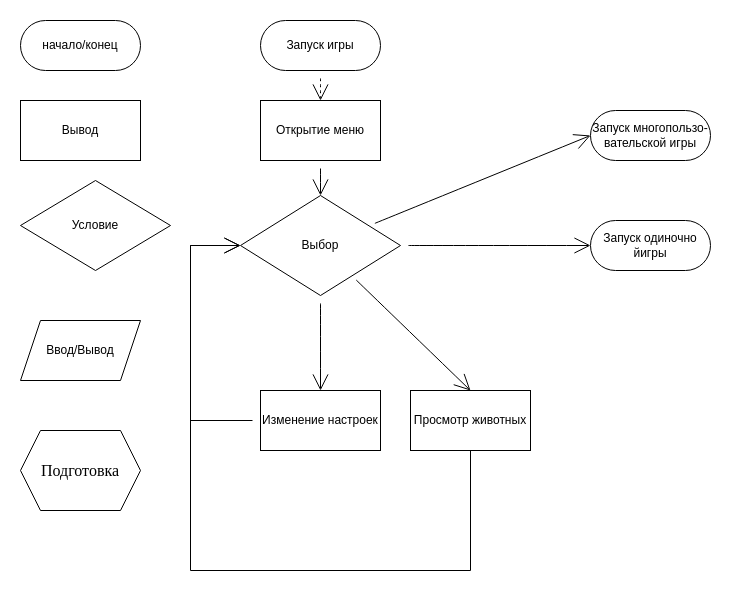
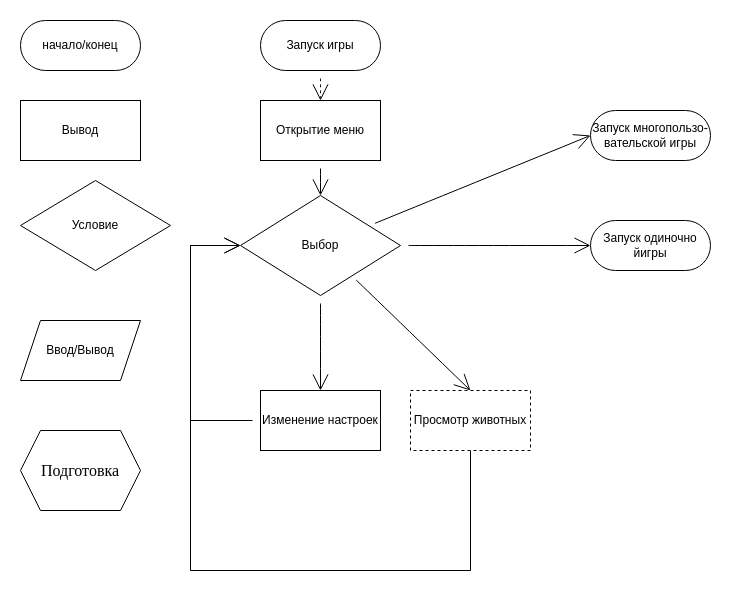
(471, 421) -> (471, 421)
